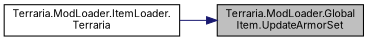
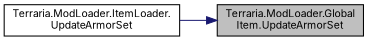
(92, 20) -> (92, 20)
